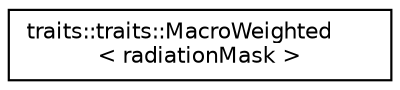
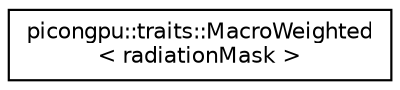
(200, 45) -> (200, 45)
